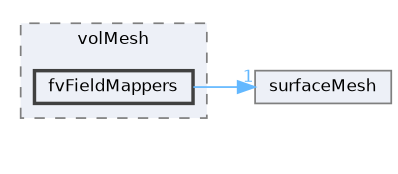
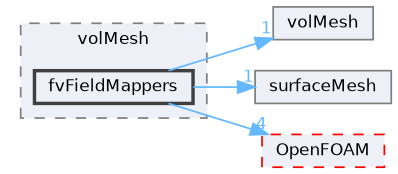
none -> (323, 23)
none -> (323, 151)
